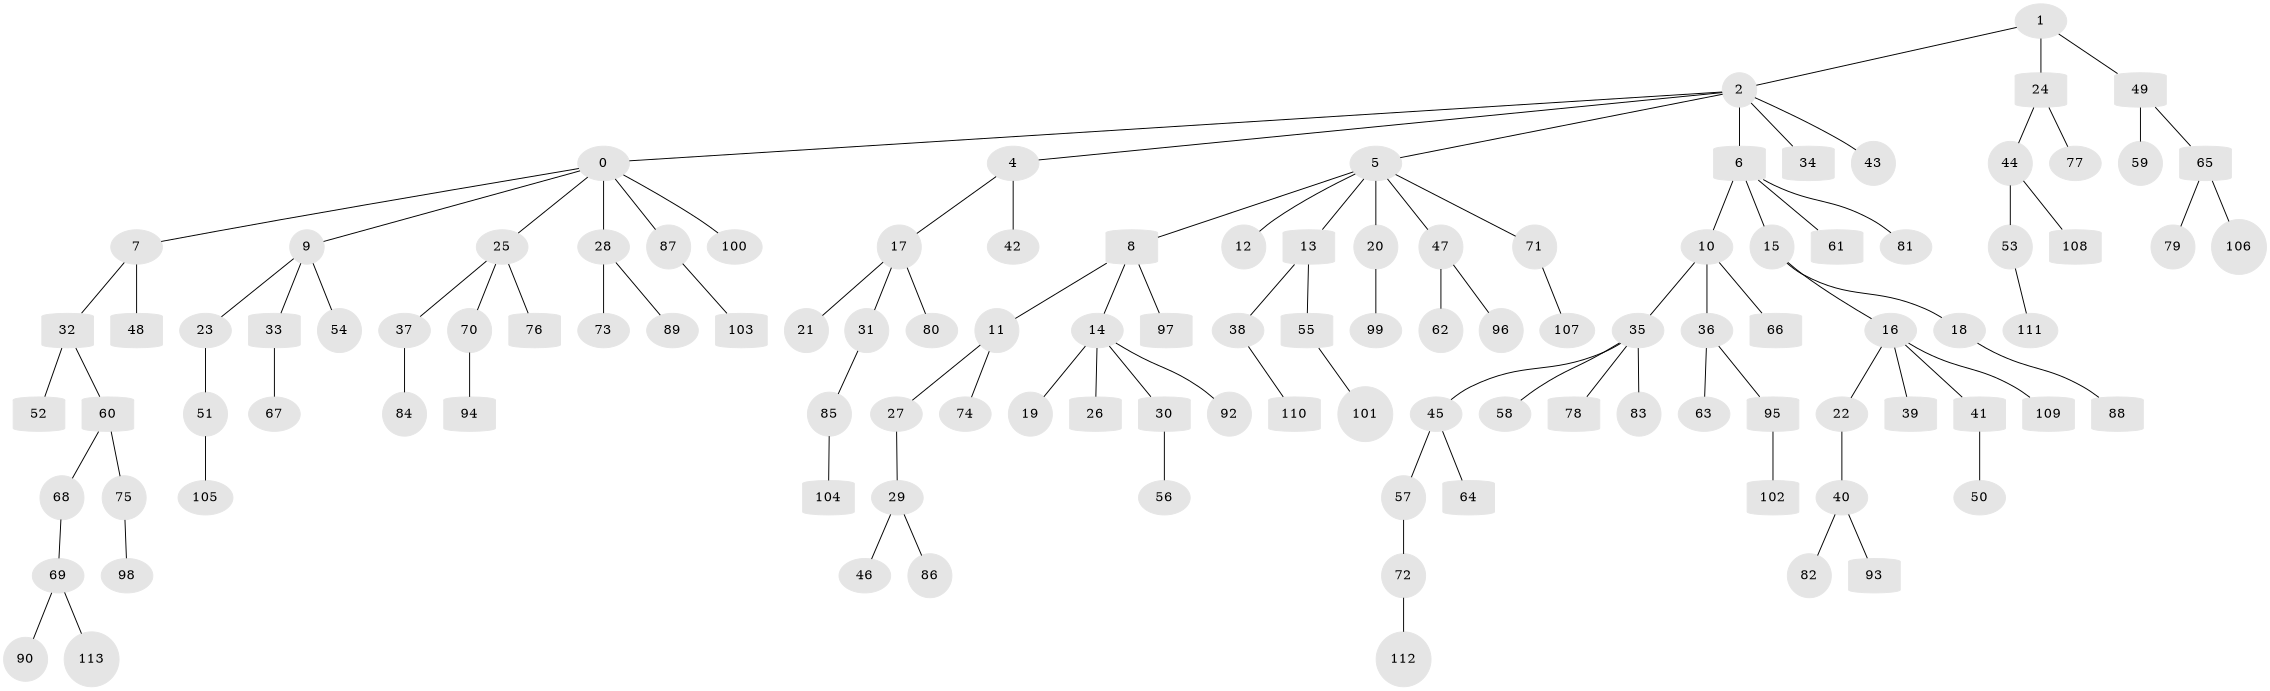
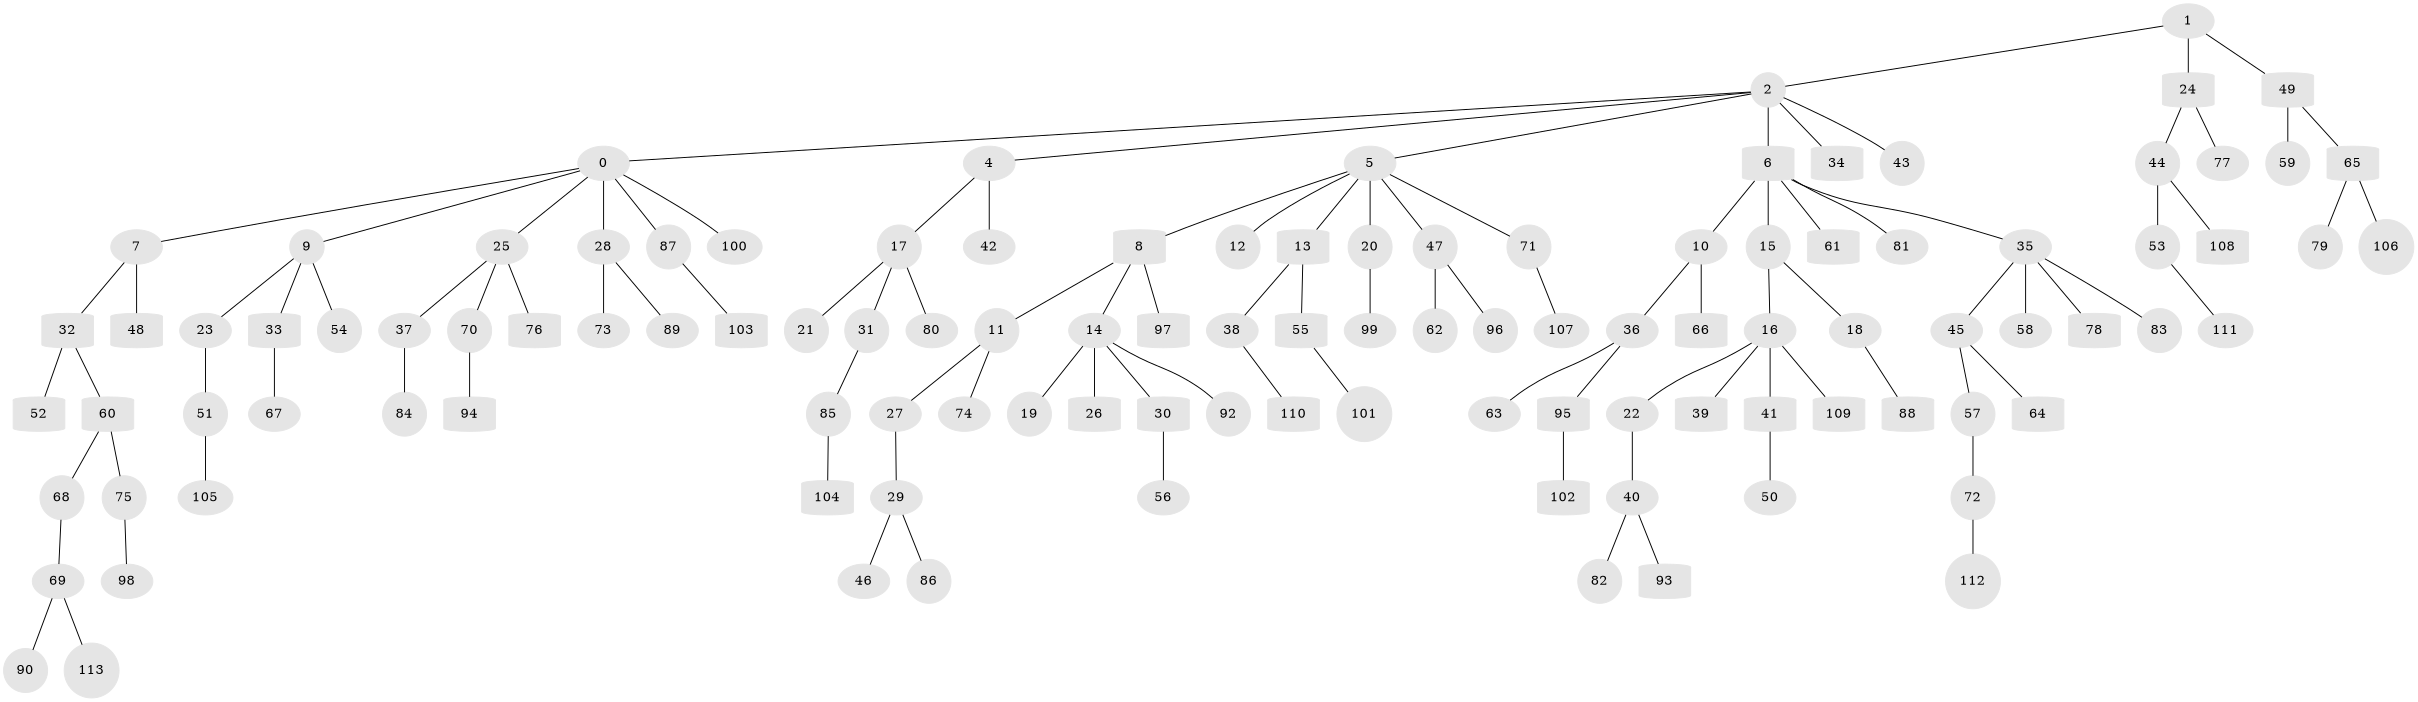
(1672, 289) -> (1896, 210)
